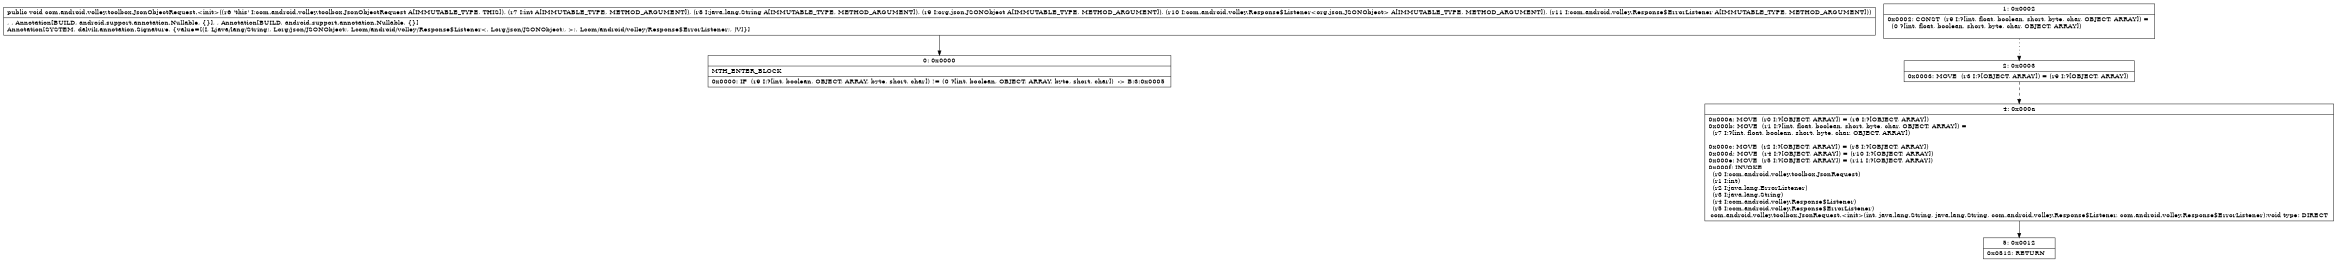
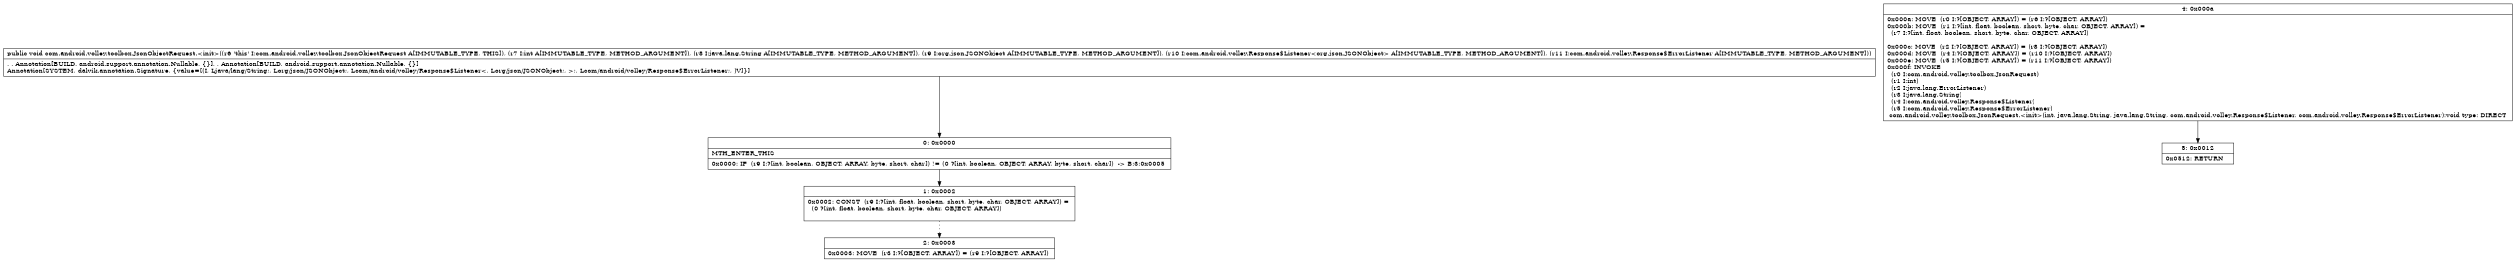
(747, 71) -> (743, 153)
(2019, 91) -> none
none -> (939, 175)
